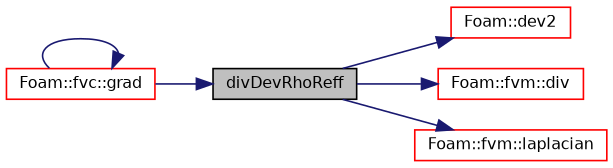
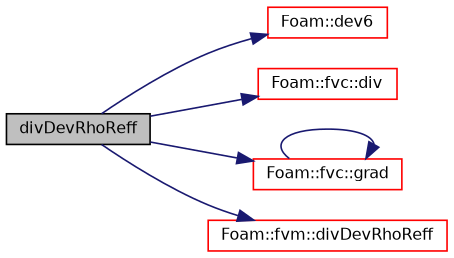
(511, 23) -> (328, 23)
(176, 84) -> (194, 150)
(511, 84) -> (328, 84)
(511, 145) -> (328, 236)
